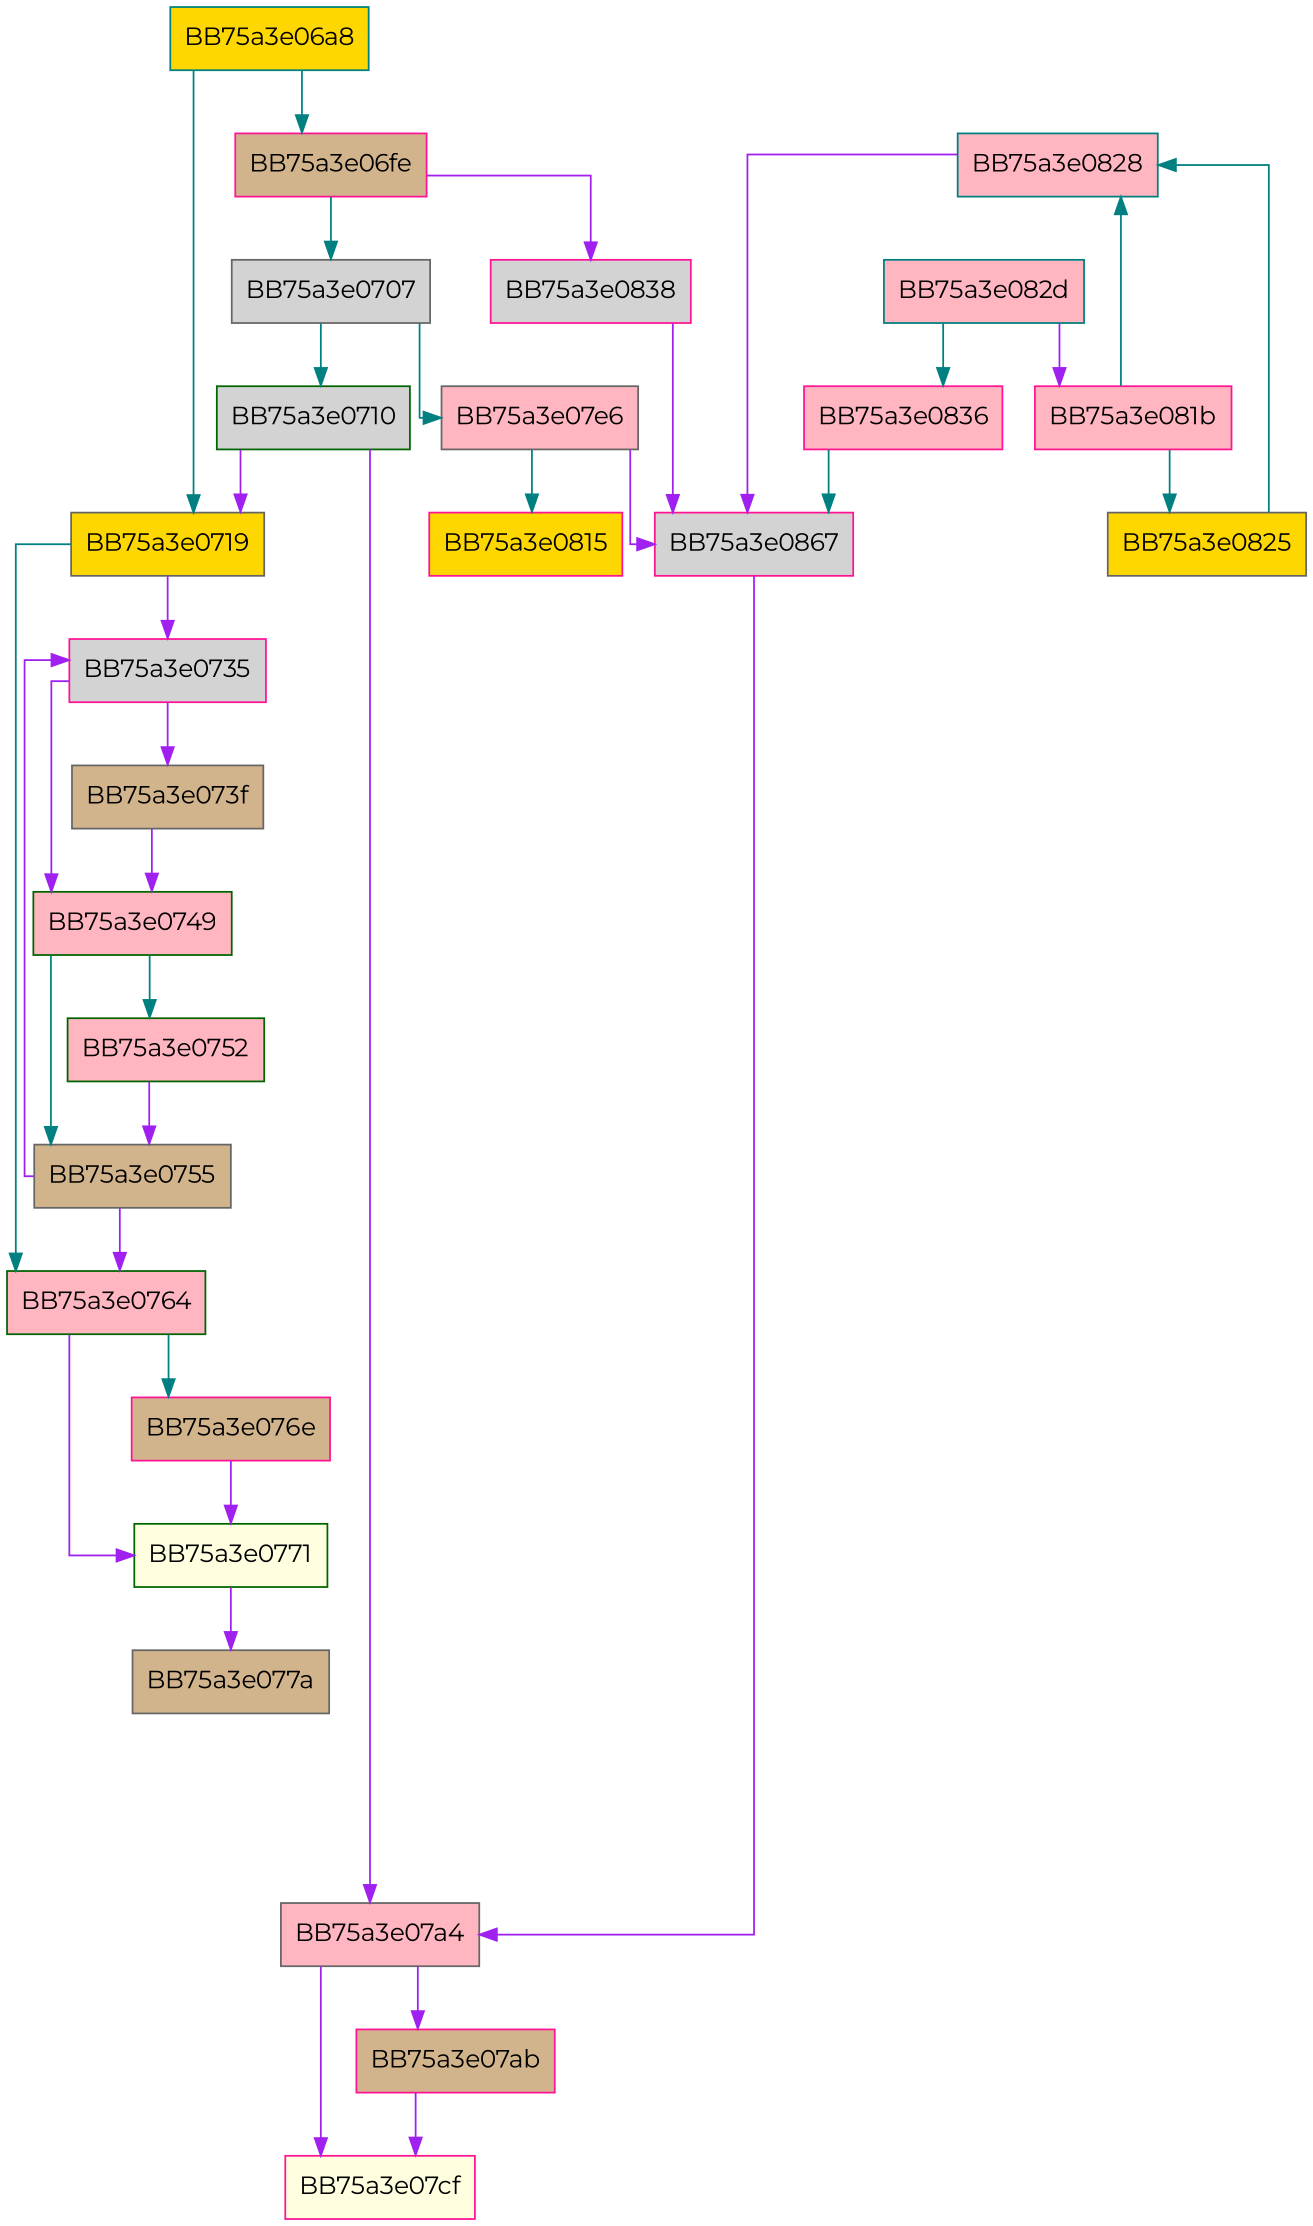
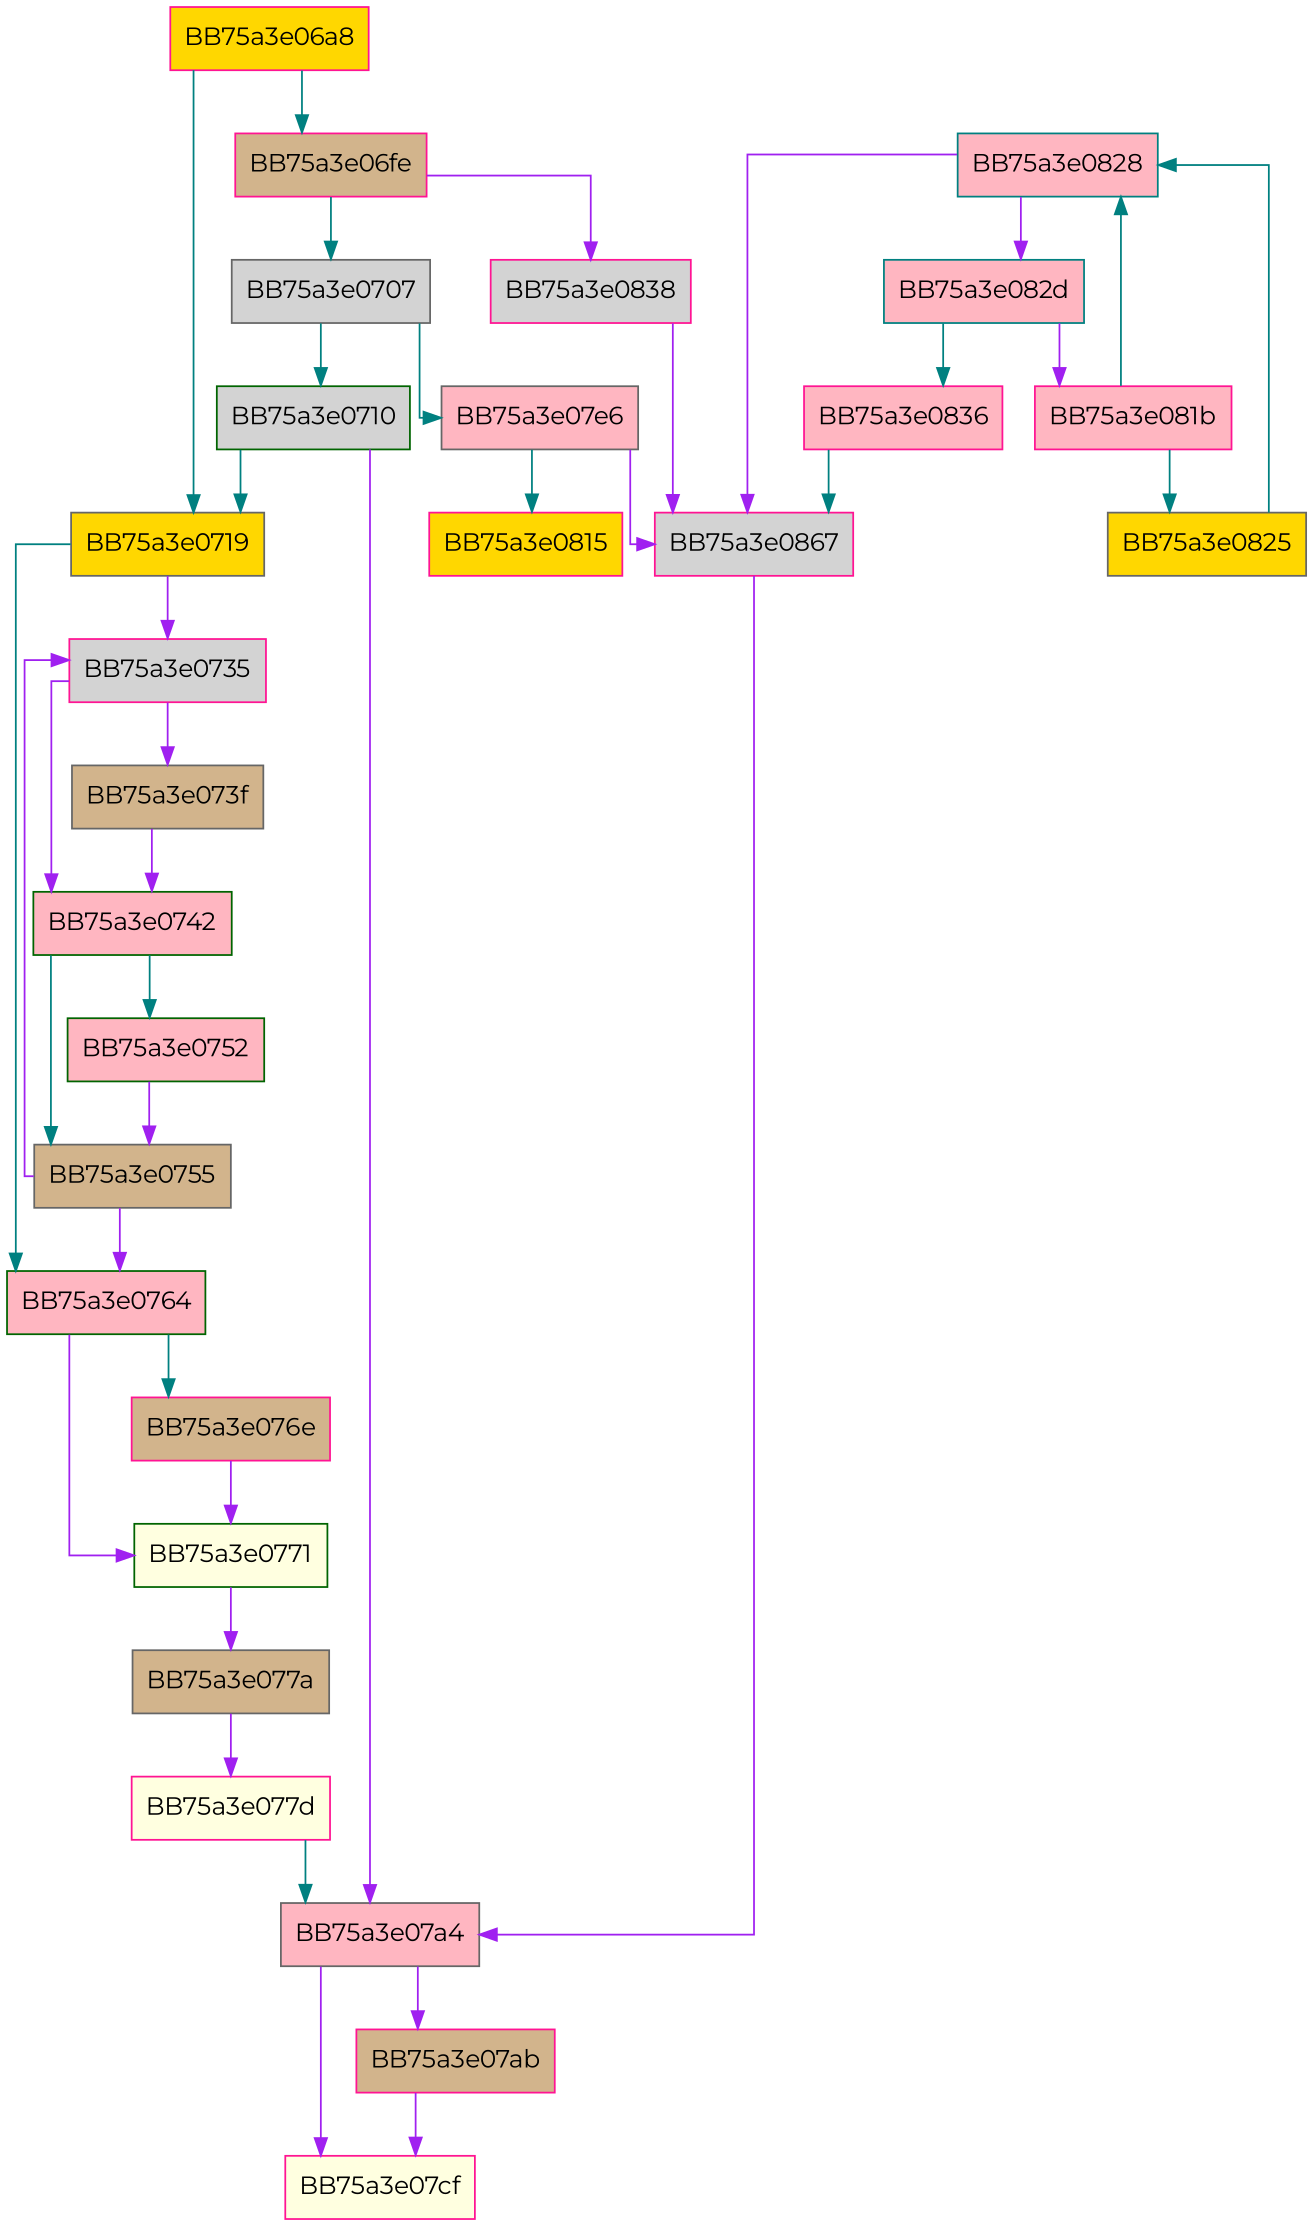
(269, 39) -> (269, 39)
none -> (1021, 219)
(241, 472) -> (241, 472)
(133, 923) -> (133, 923)
none -> (231, 1808)
